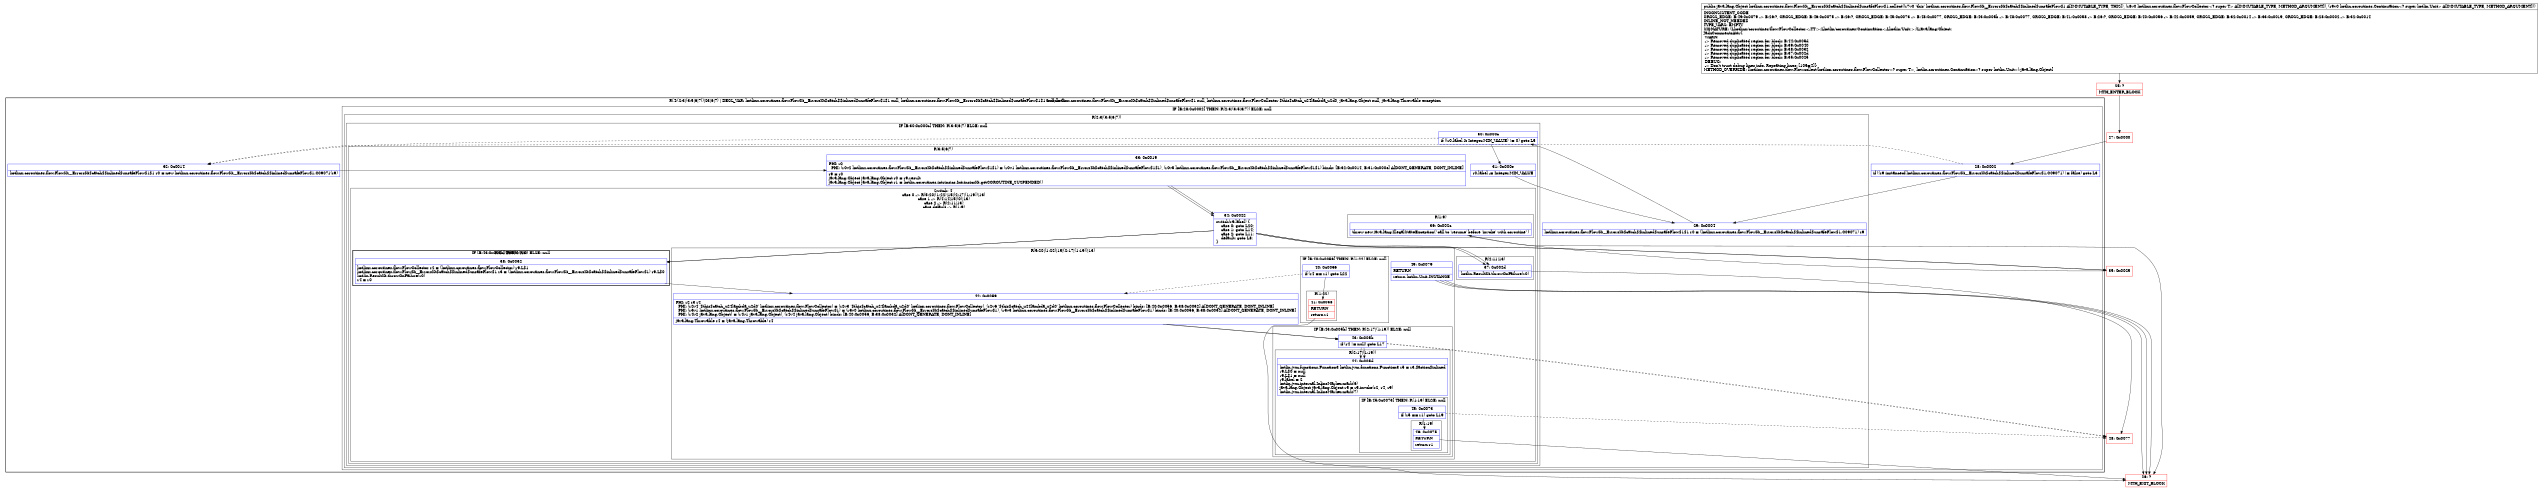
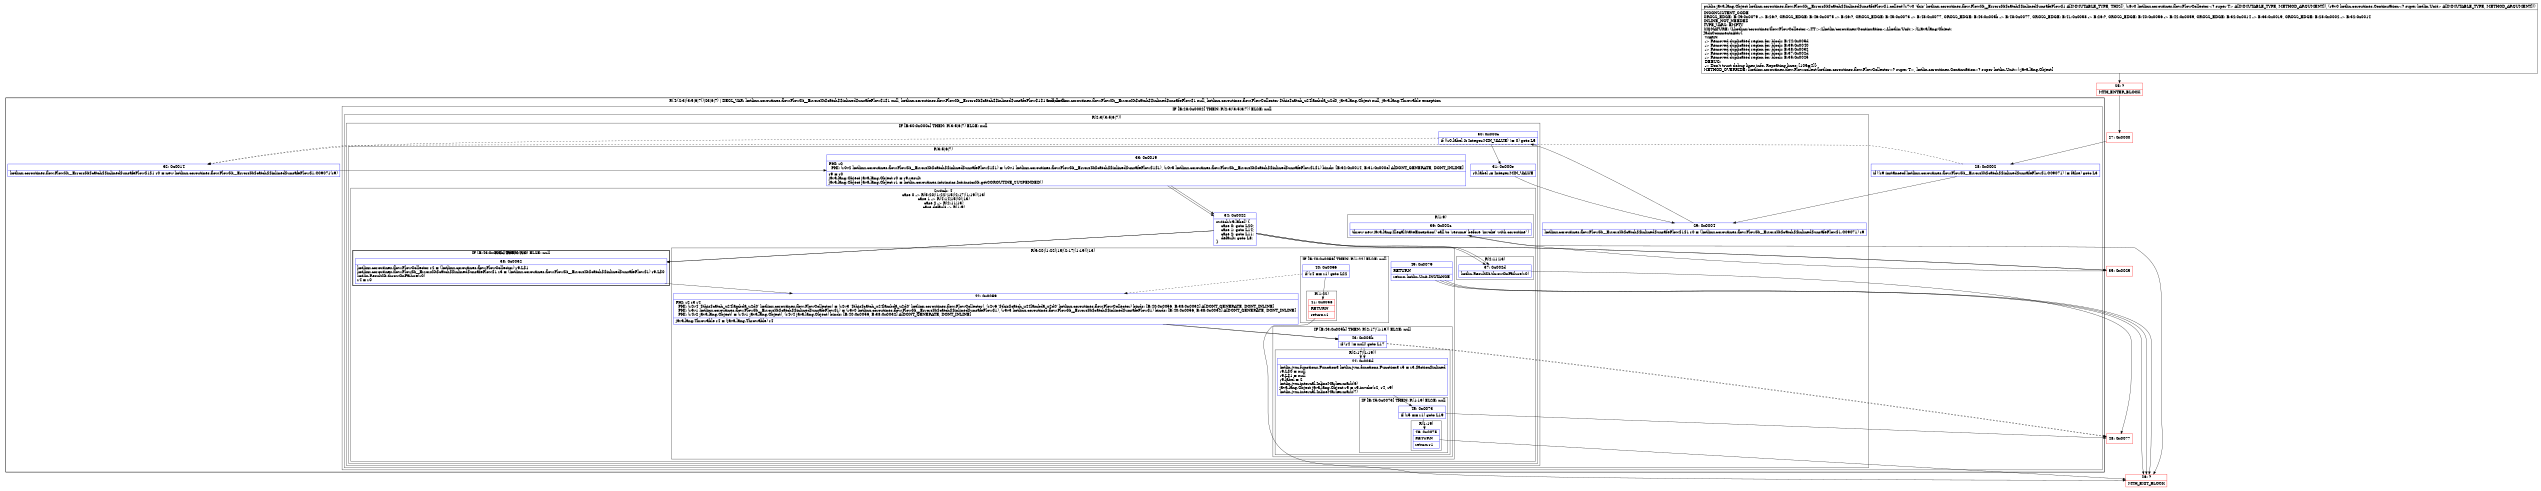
none -> (1402, 400)
(1775, 426) -> (1775, 426)
